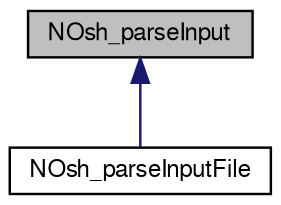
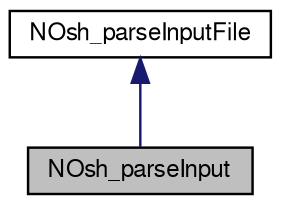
(140, 115) -> (140, 115)
